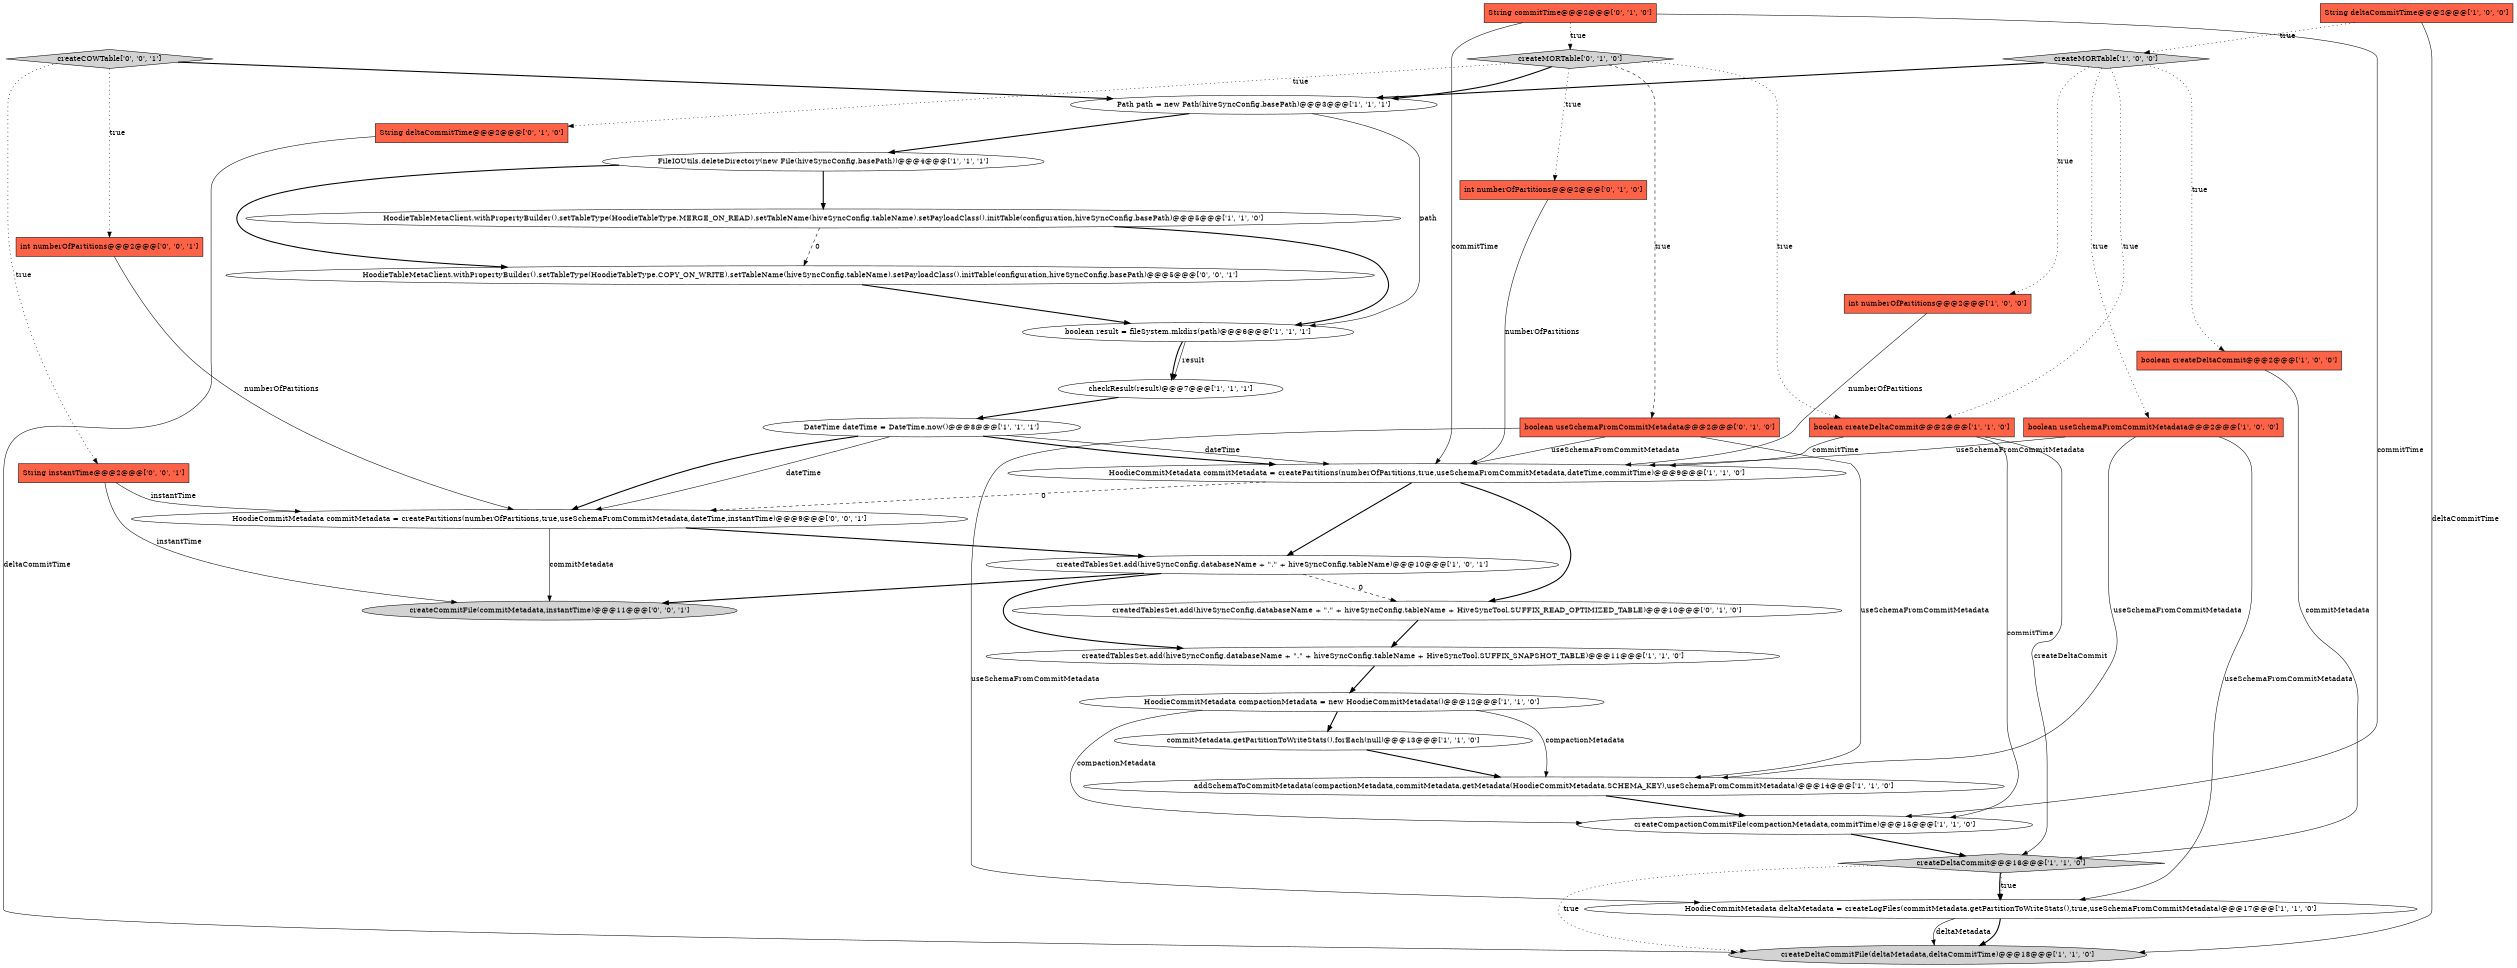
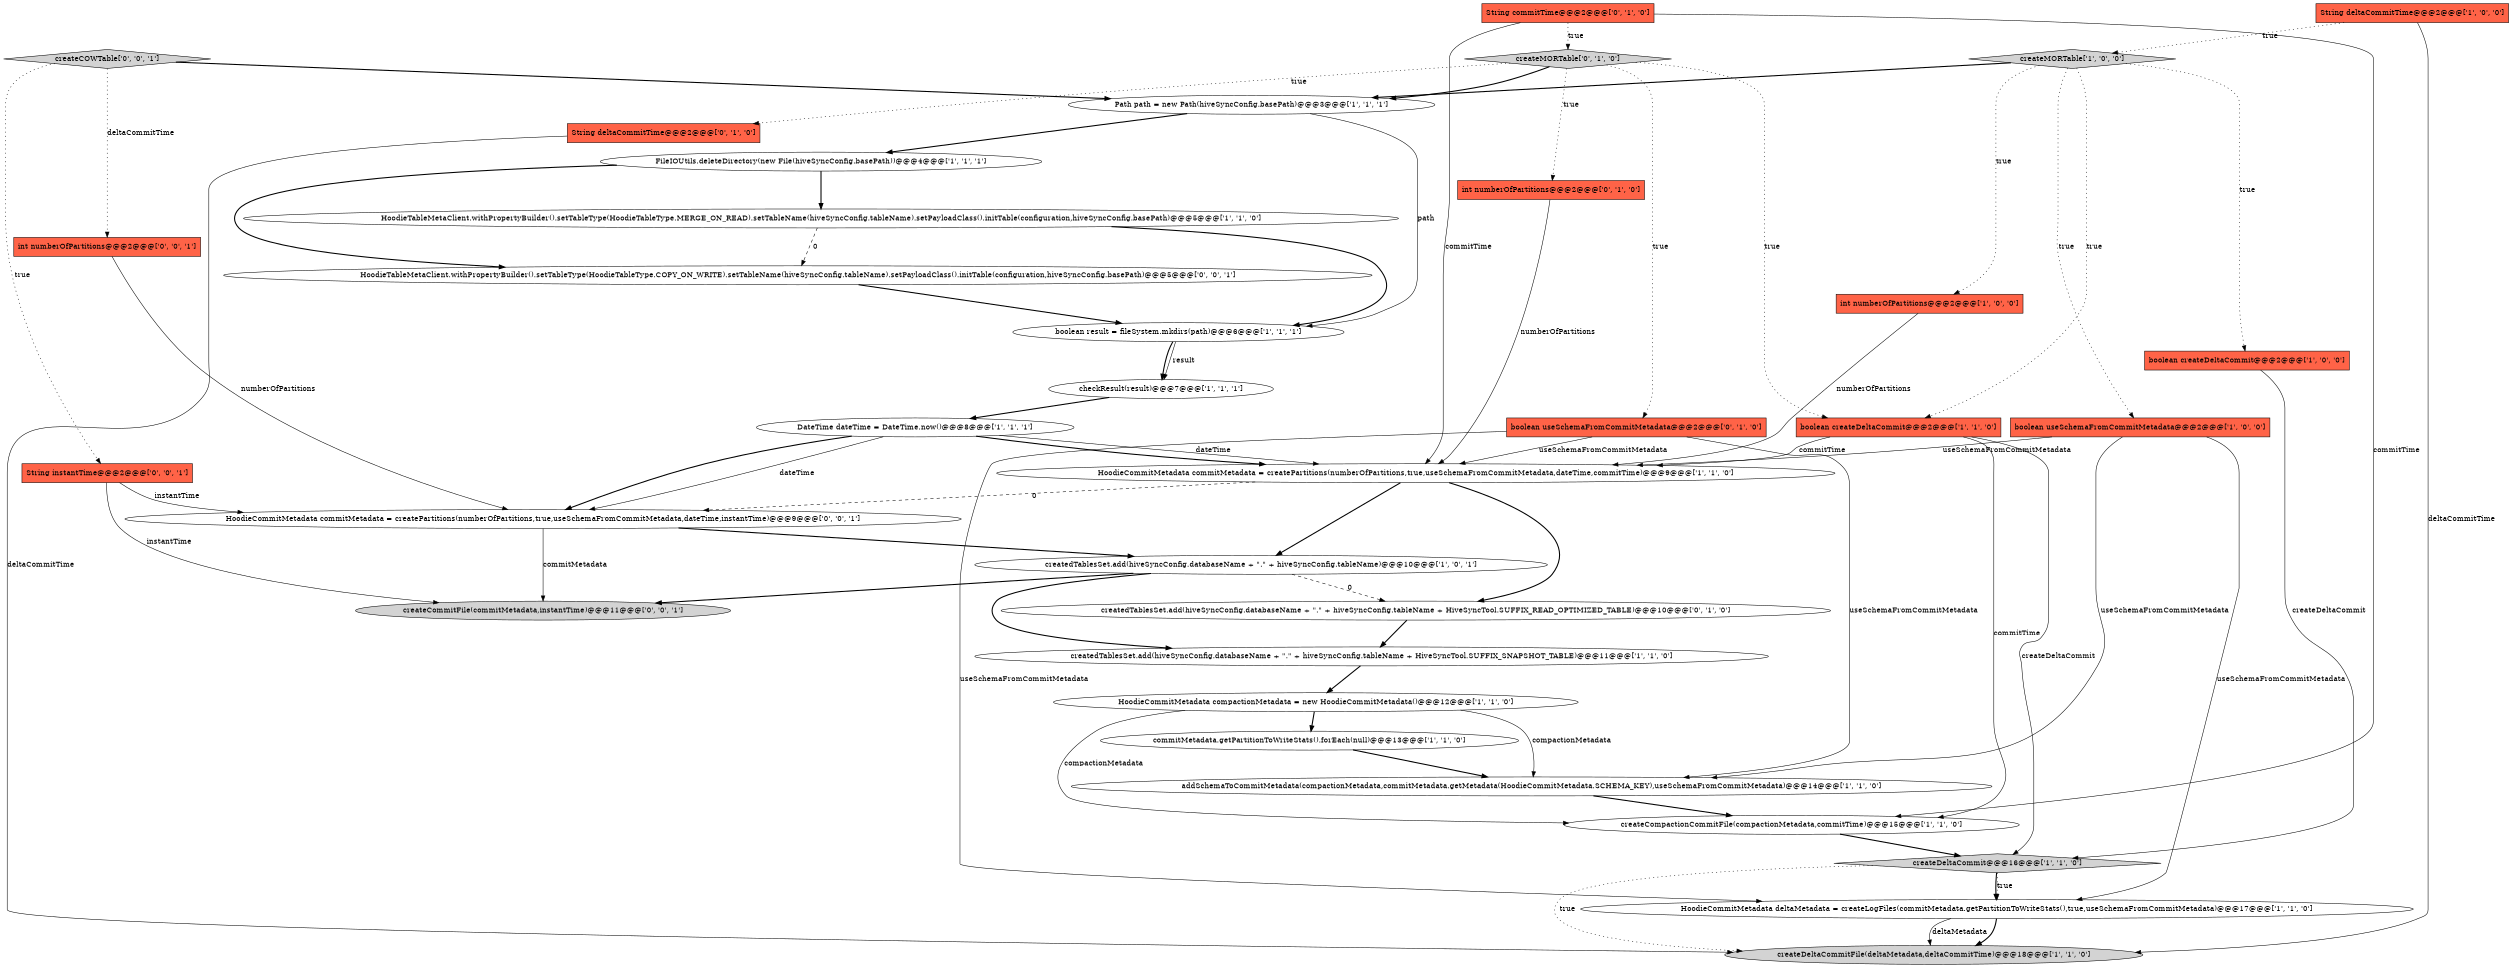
(118, 133) -> (141, 133)
(1655, 226) -> (1653, 227)
(2338, 611) -> (2329, 611)
